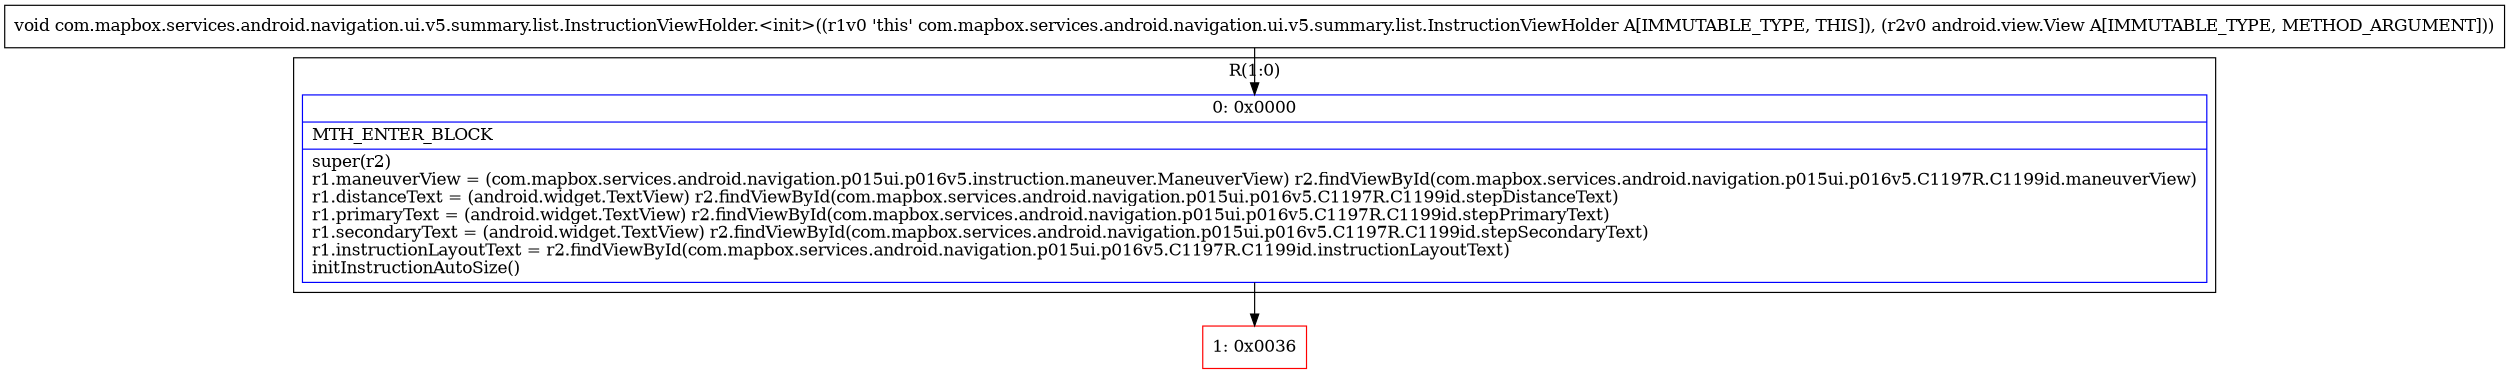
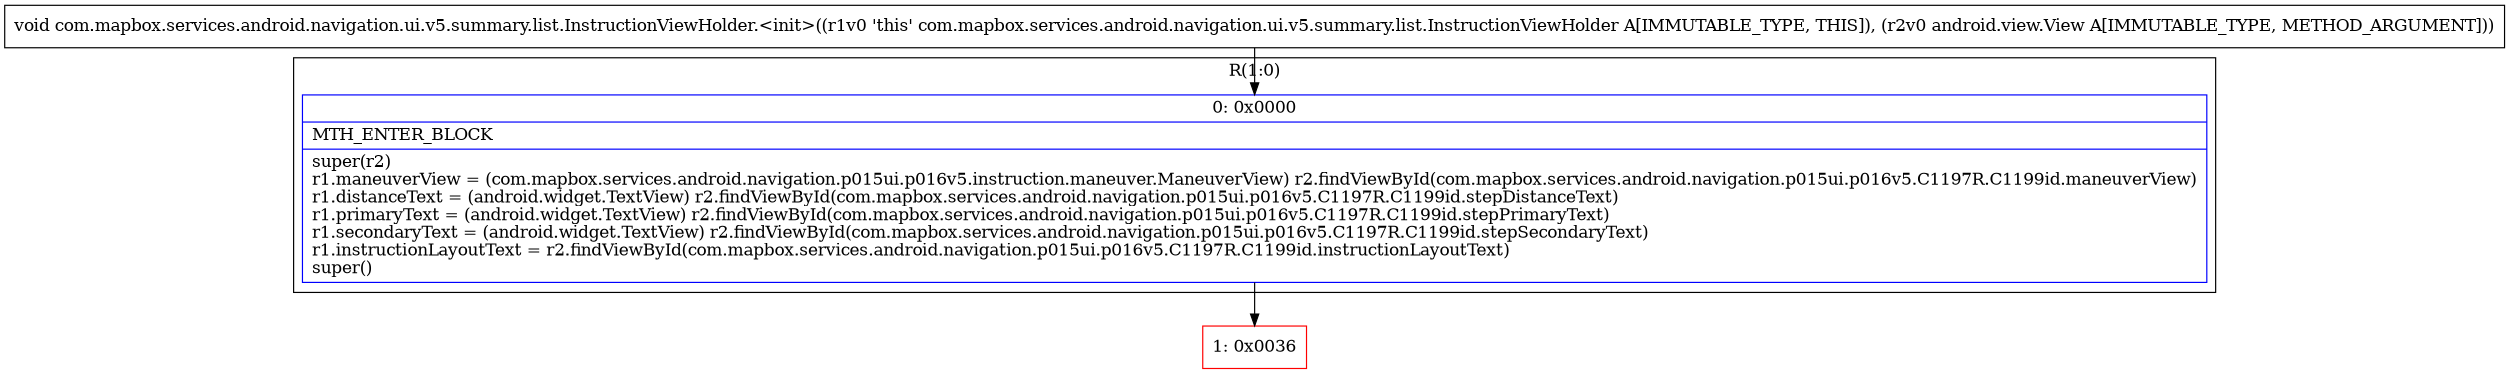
(416, 268) -> (343, 268)
